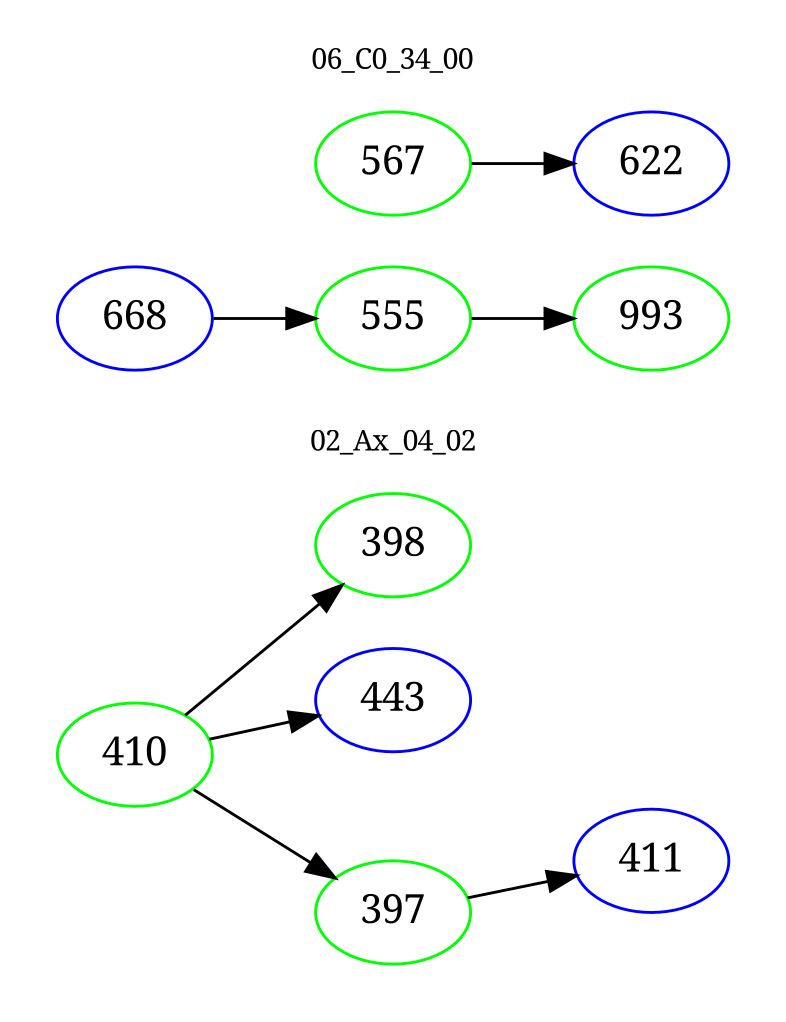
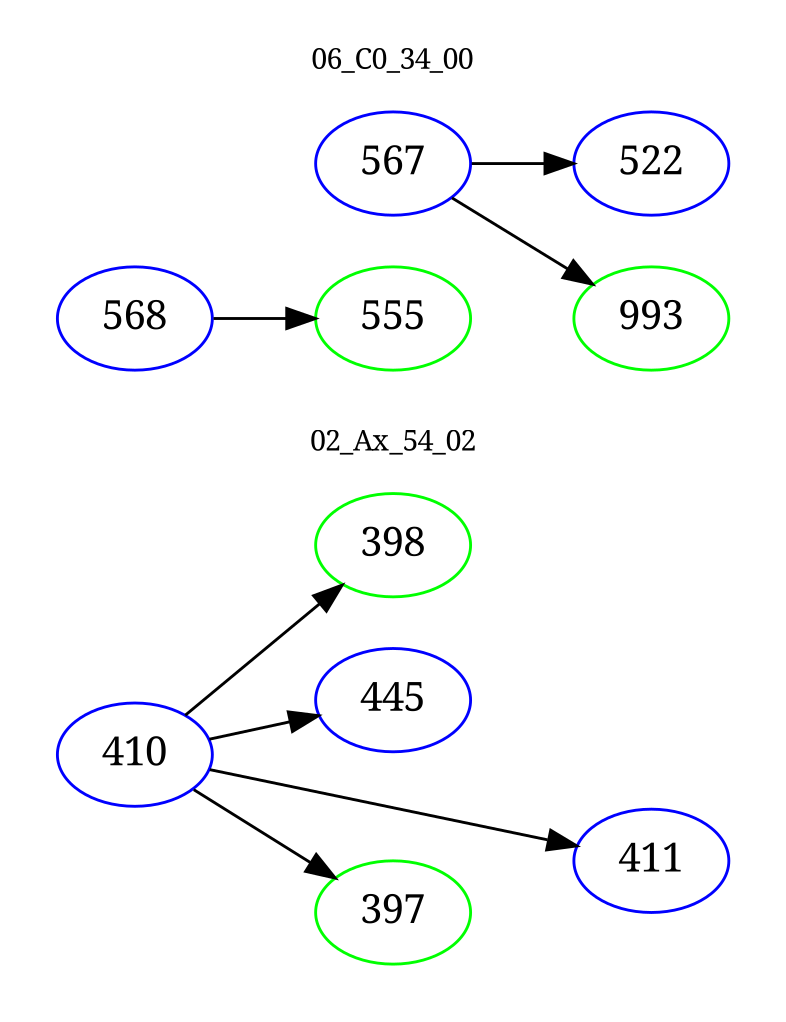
(393, 164) -> (393, 164)
(651, 164) -> (651, 164)
(135, 319) -> (135, 319)
(508, 319) -> (510, 233)
(393, 443) -> (393, 443)
(393, 700) -> (393, 700)
(135, 755) -> (135, 755)
(508, 890) -> (379, 805)
